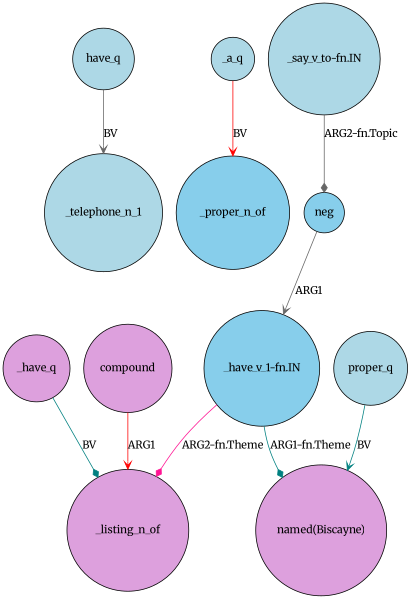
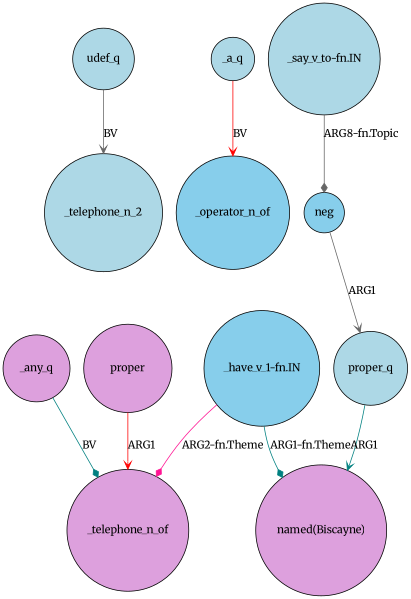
(104, 59) -> (104, 59)
(361, 134) -> (361, 134)
(104, 213) -> (104, 213)
(233, 213) -> (233, 213)
(302, 269) -> (344, 279)
(37, 368) -> (37, 368)
(128, 368) -> (128, 368)
(364, 446) -> (364, 446)
(128, 530) -> (128, 530)
